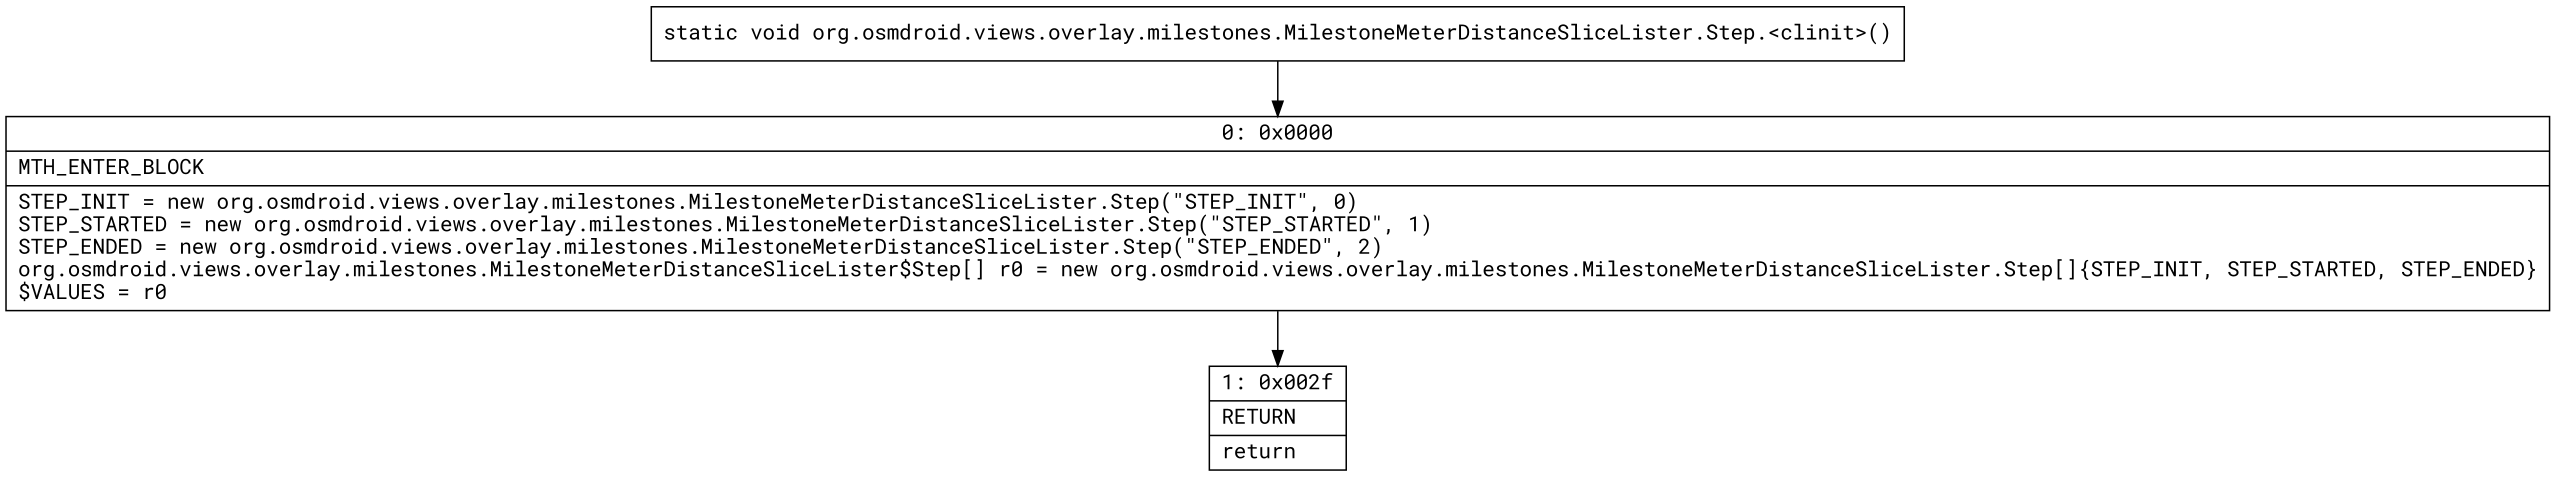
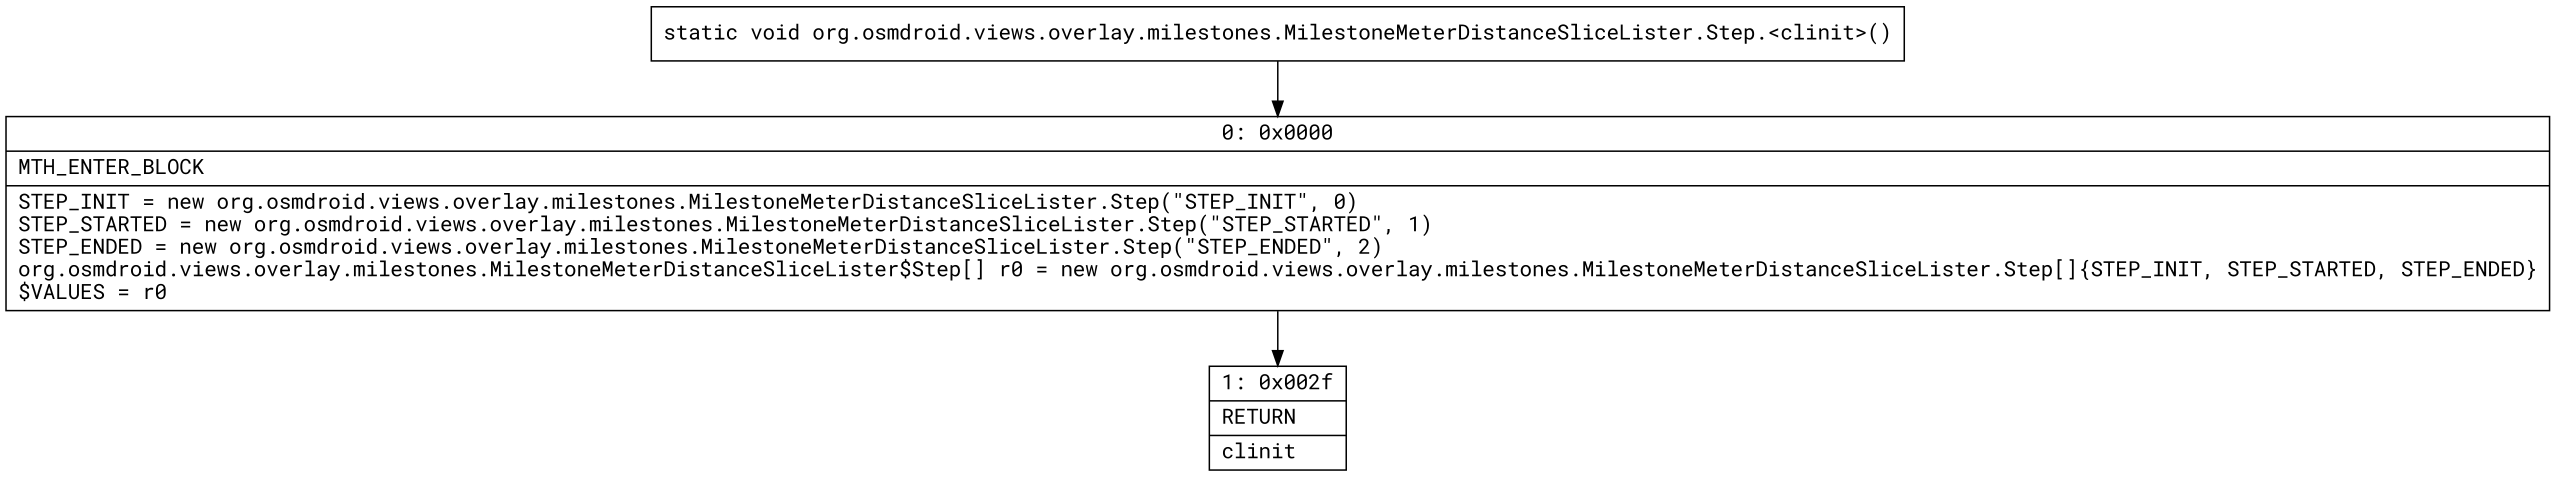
(1259, 452) -> (1259, 452)
